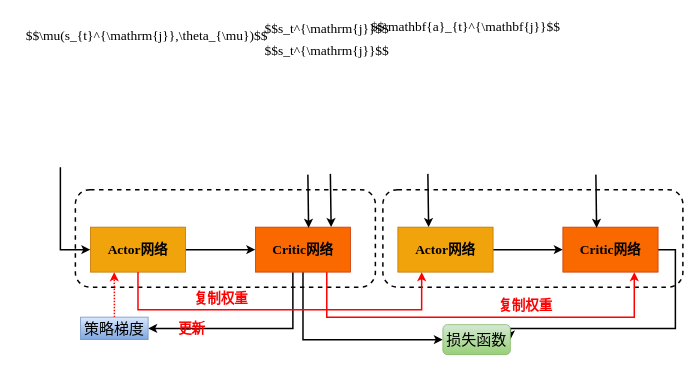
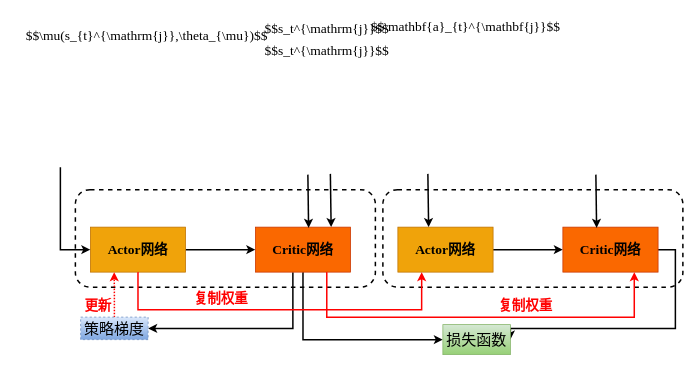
(114, 328) -> (114, 328)
(192, 328) -> (98, 306)
(477, 339) -> (477, 339)
